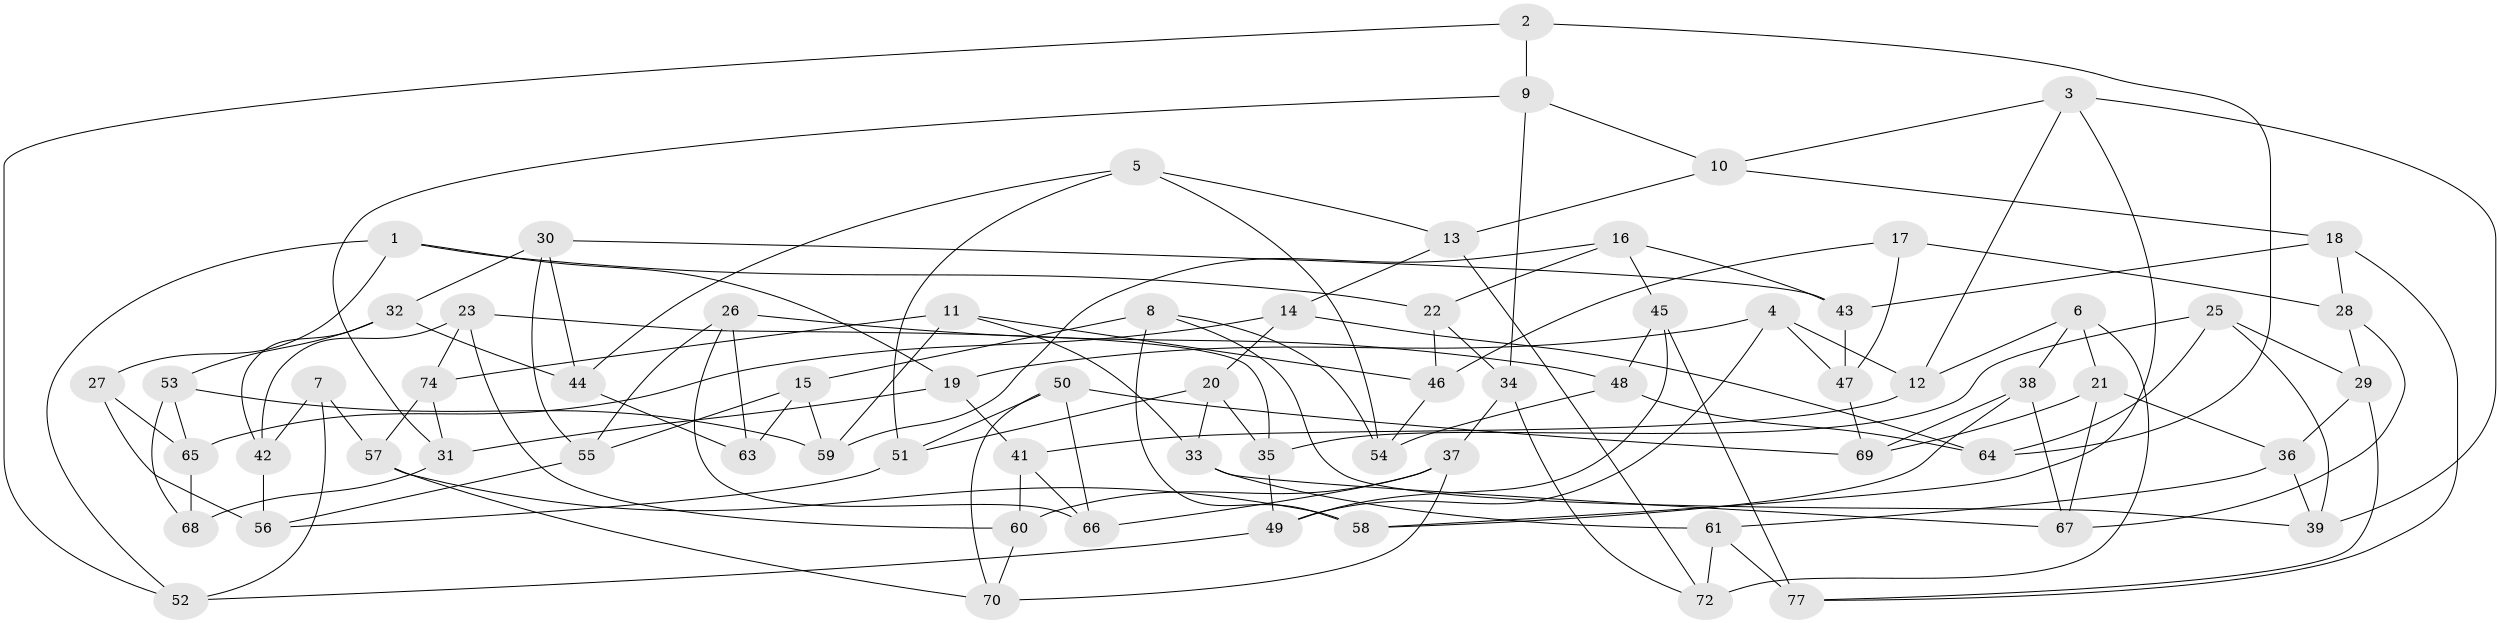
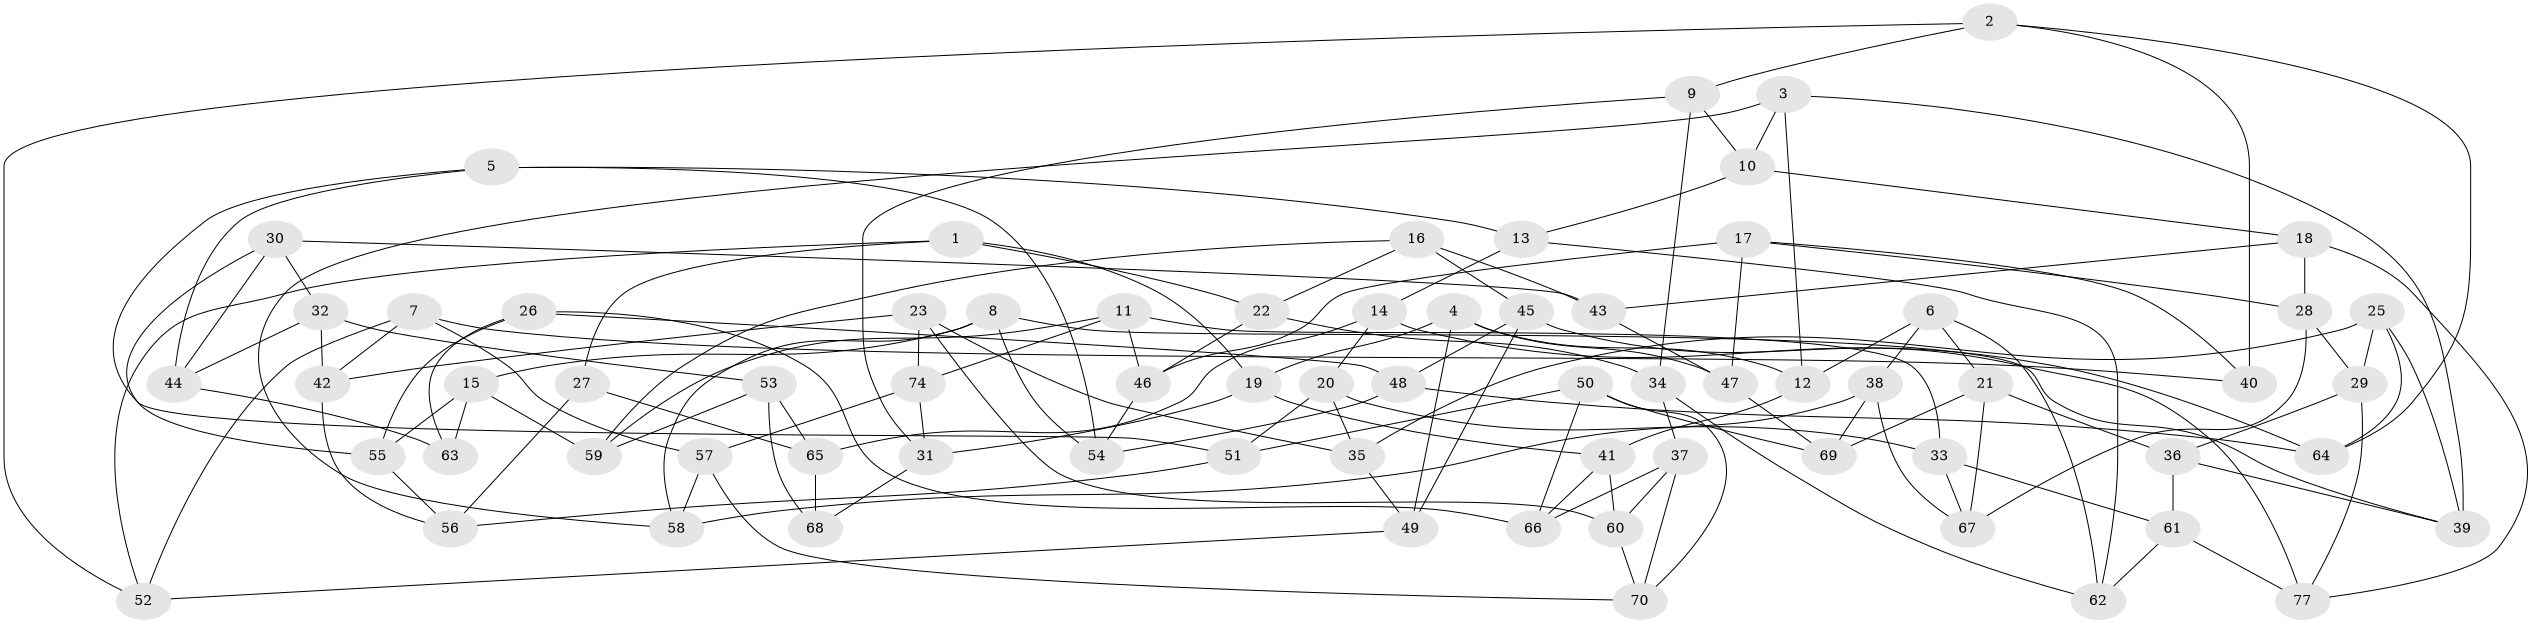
none -> (2249, 384)
(1705, 601) -> (2099, 601)
